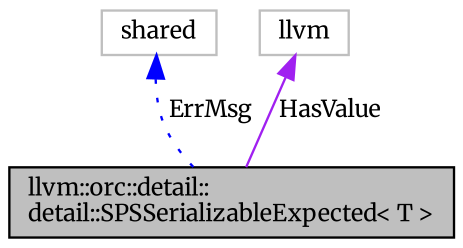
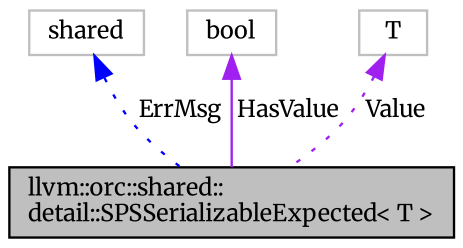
(304, 33) -> (232, 33)
none -> (393, 33)
(232, 202) -> (232, 202)
